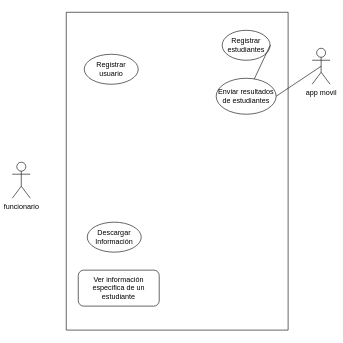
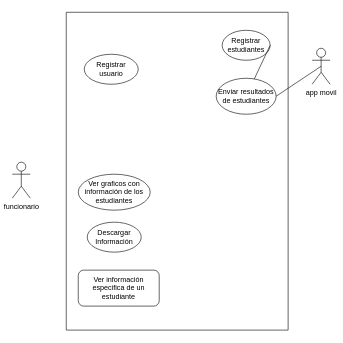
none -> (114, 192)
